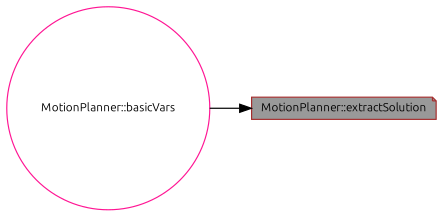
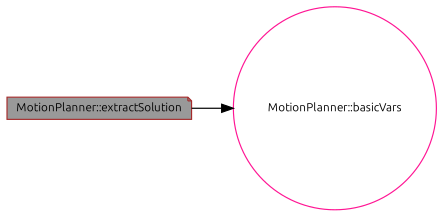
(225, 108) -> (207, 108)
